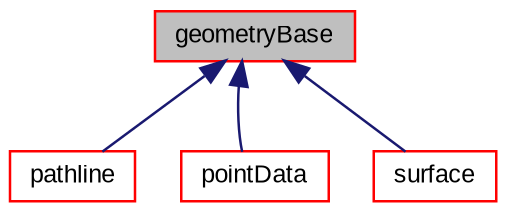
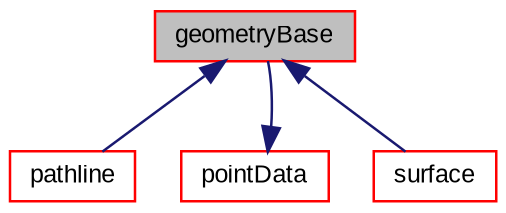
(238, 119) -> (272, 94)
